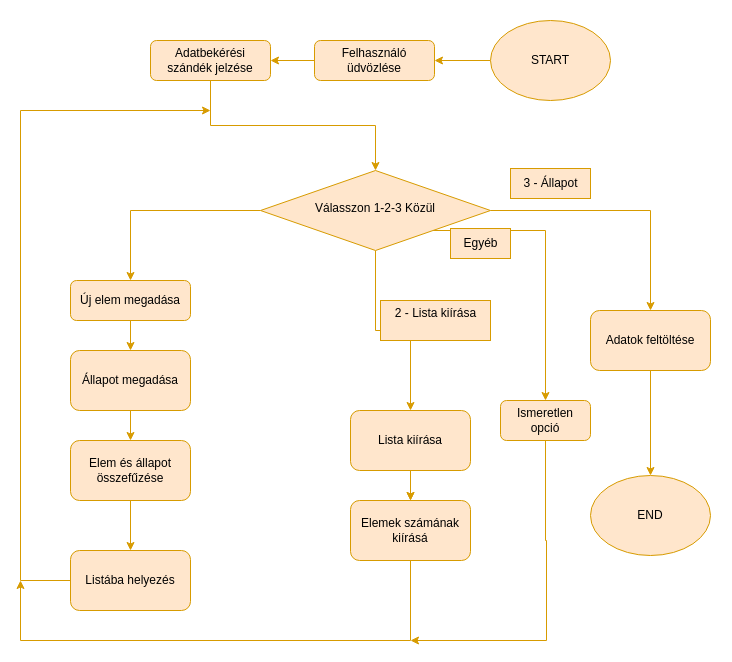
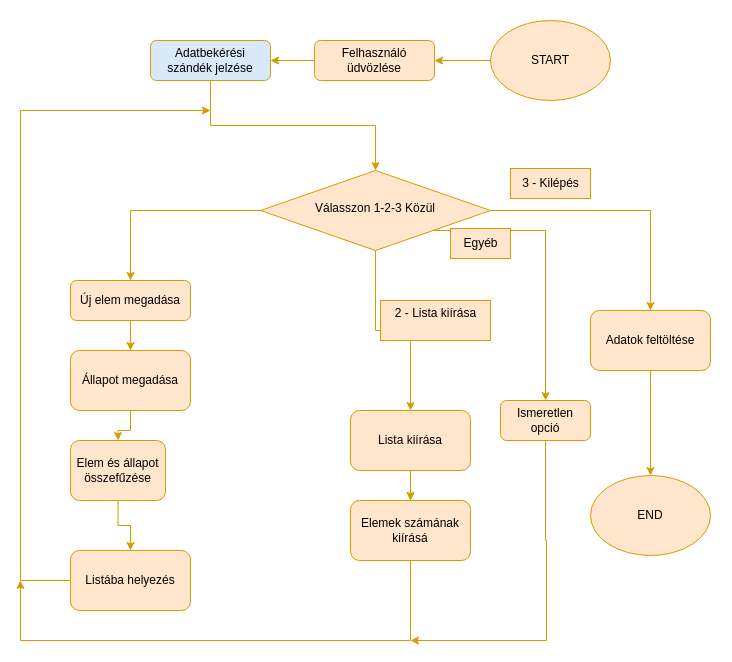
(211, 61) -> (211, 61)
(551, 184) -> (551, 184)
(131, 471) -> (118, 471)
